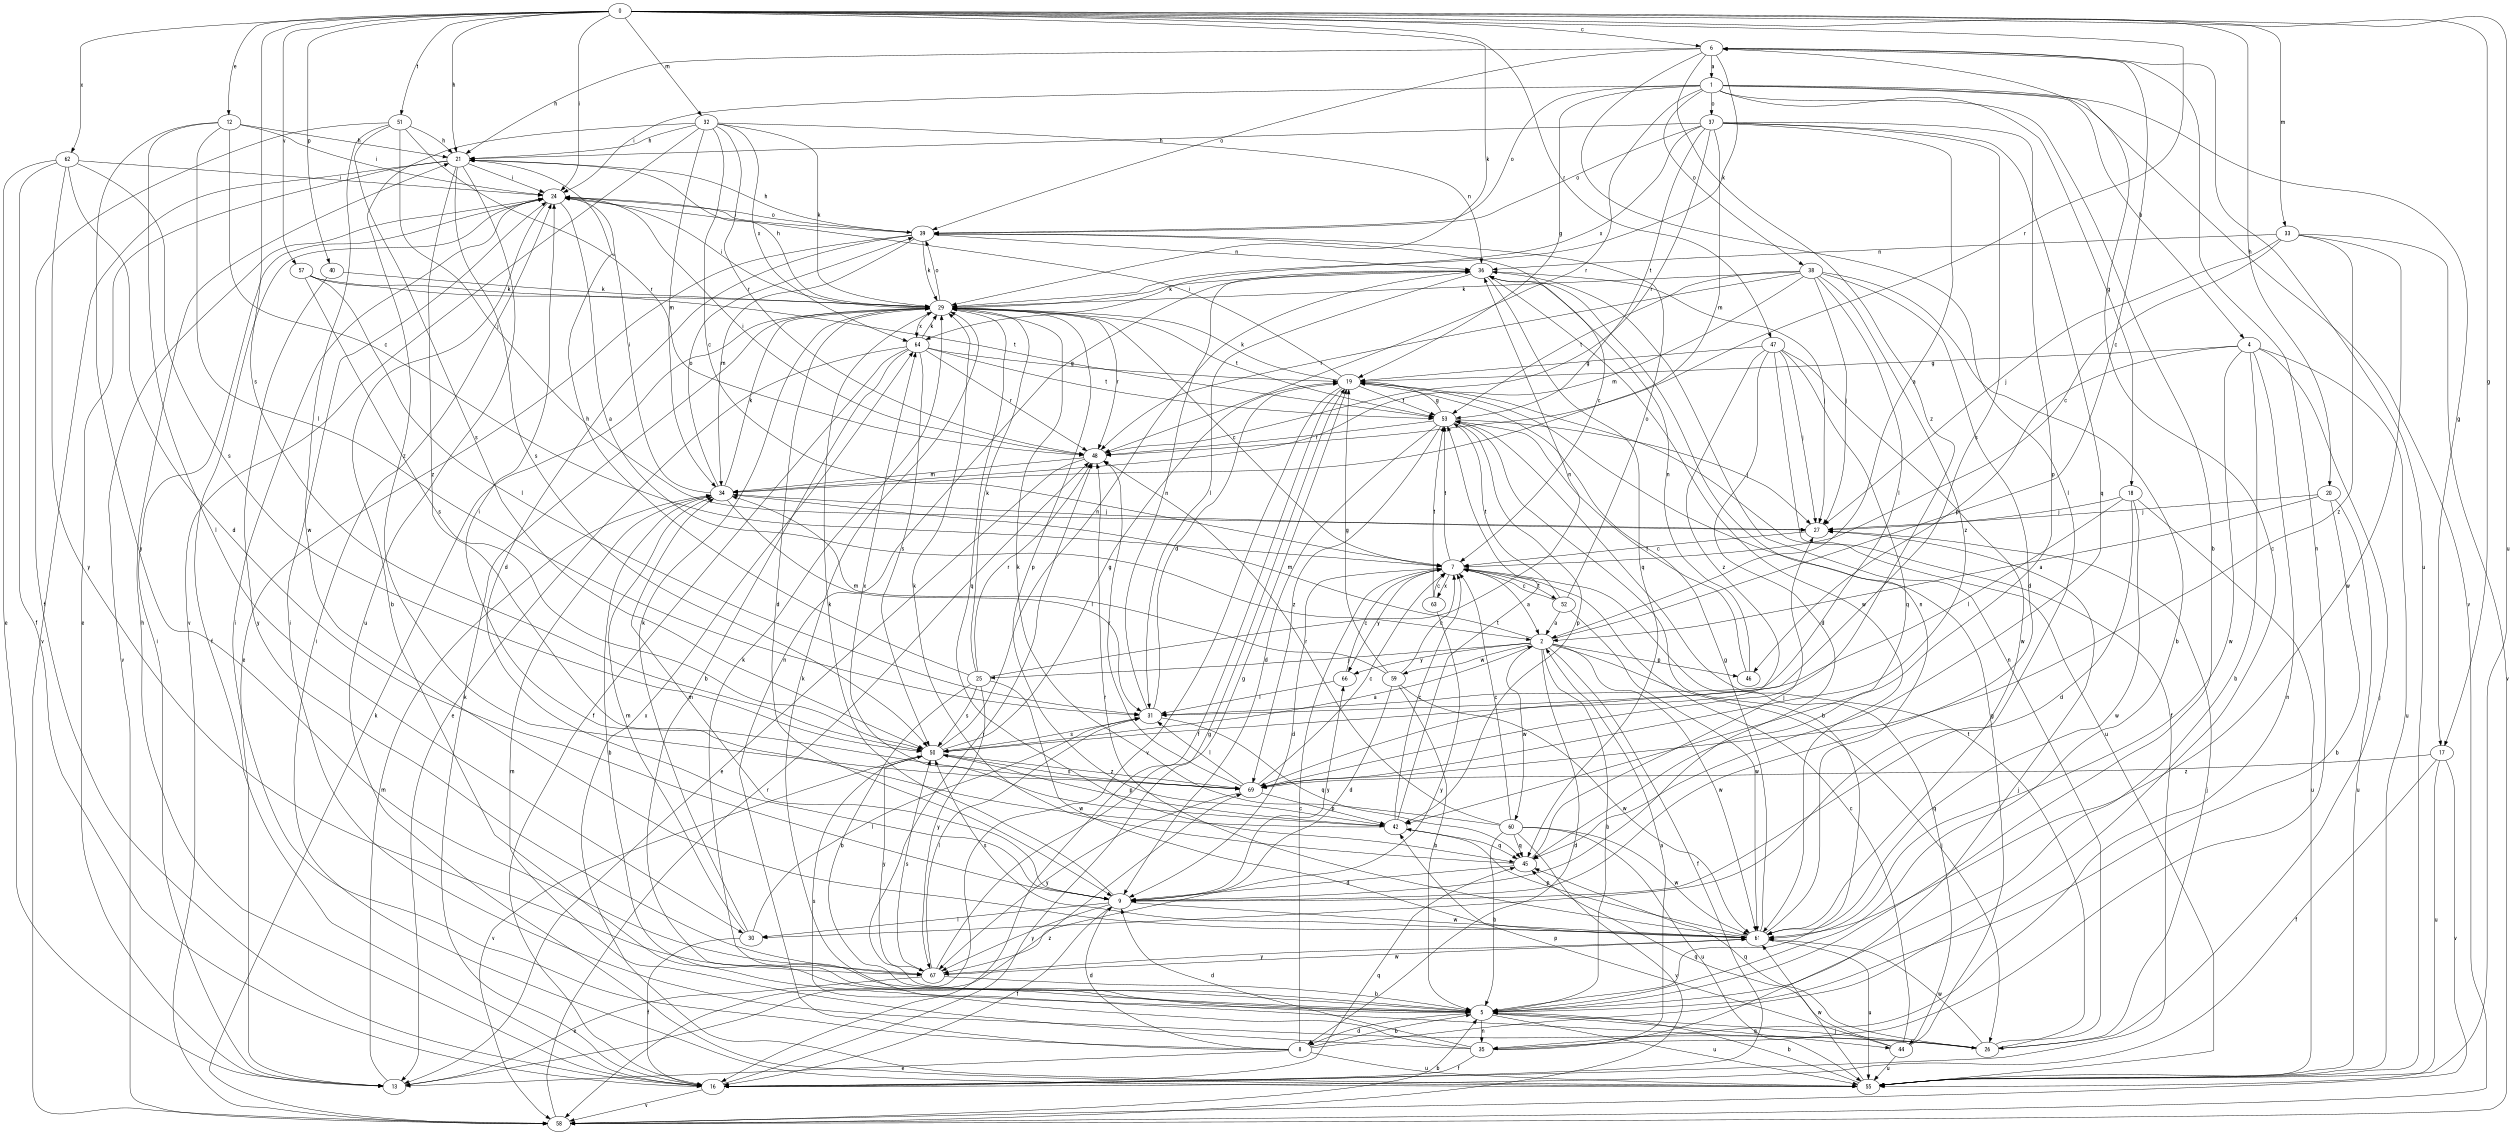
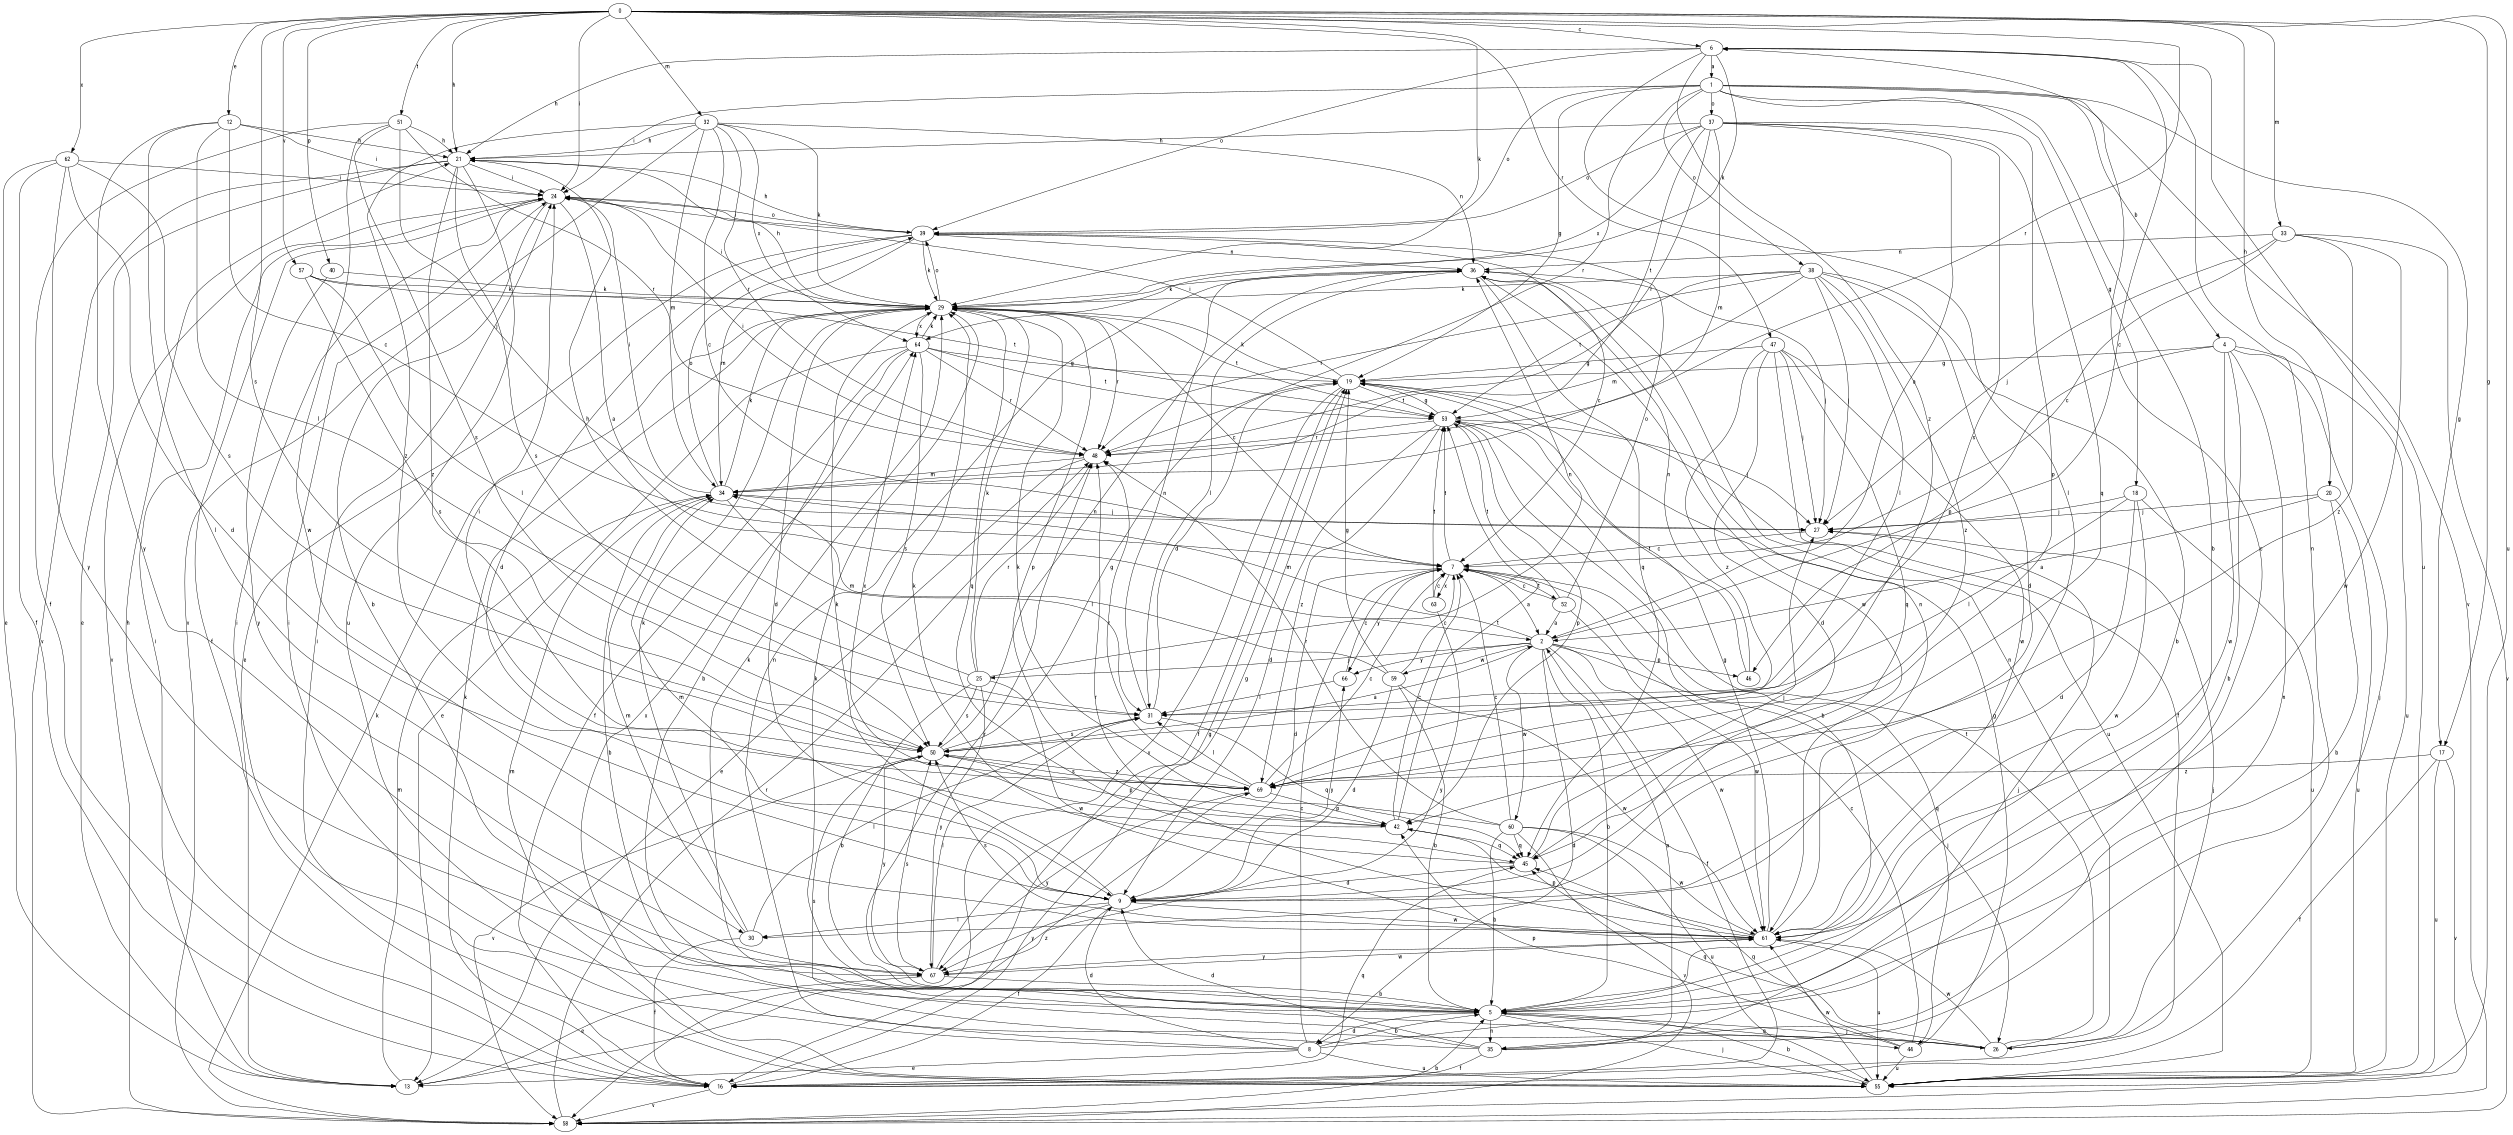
(1715, 1050) -> (1723, 1050)
